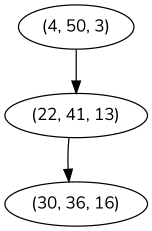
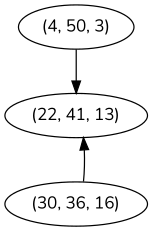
(68, 153) -> (84, 166)
